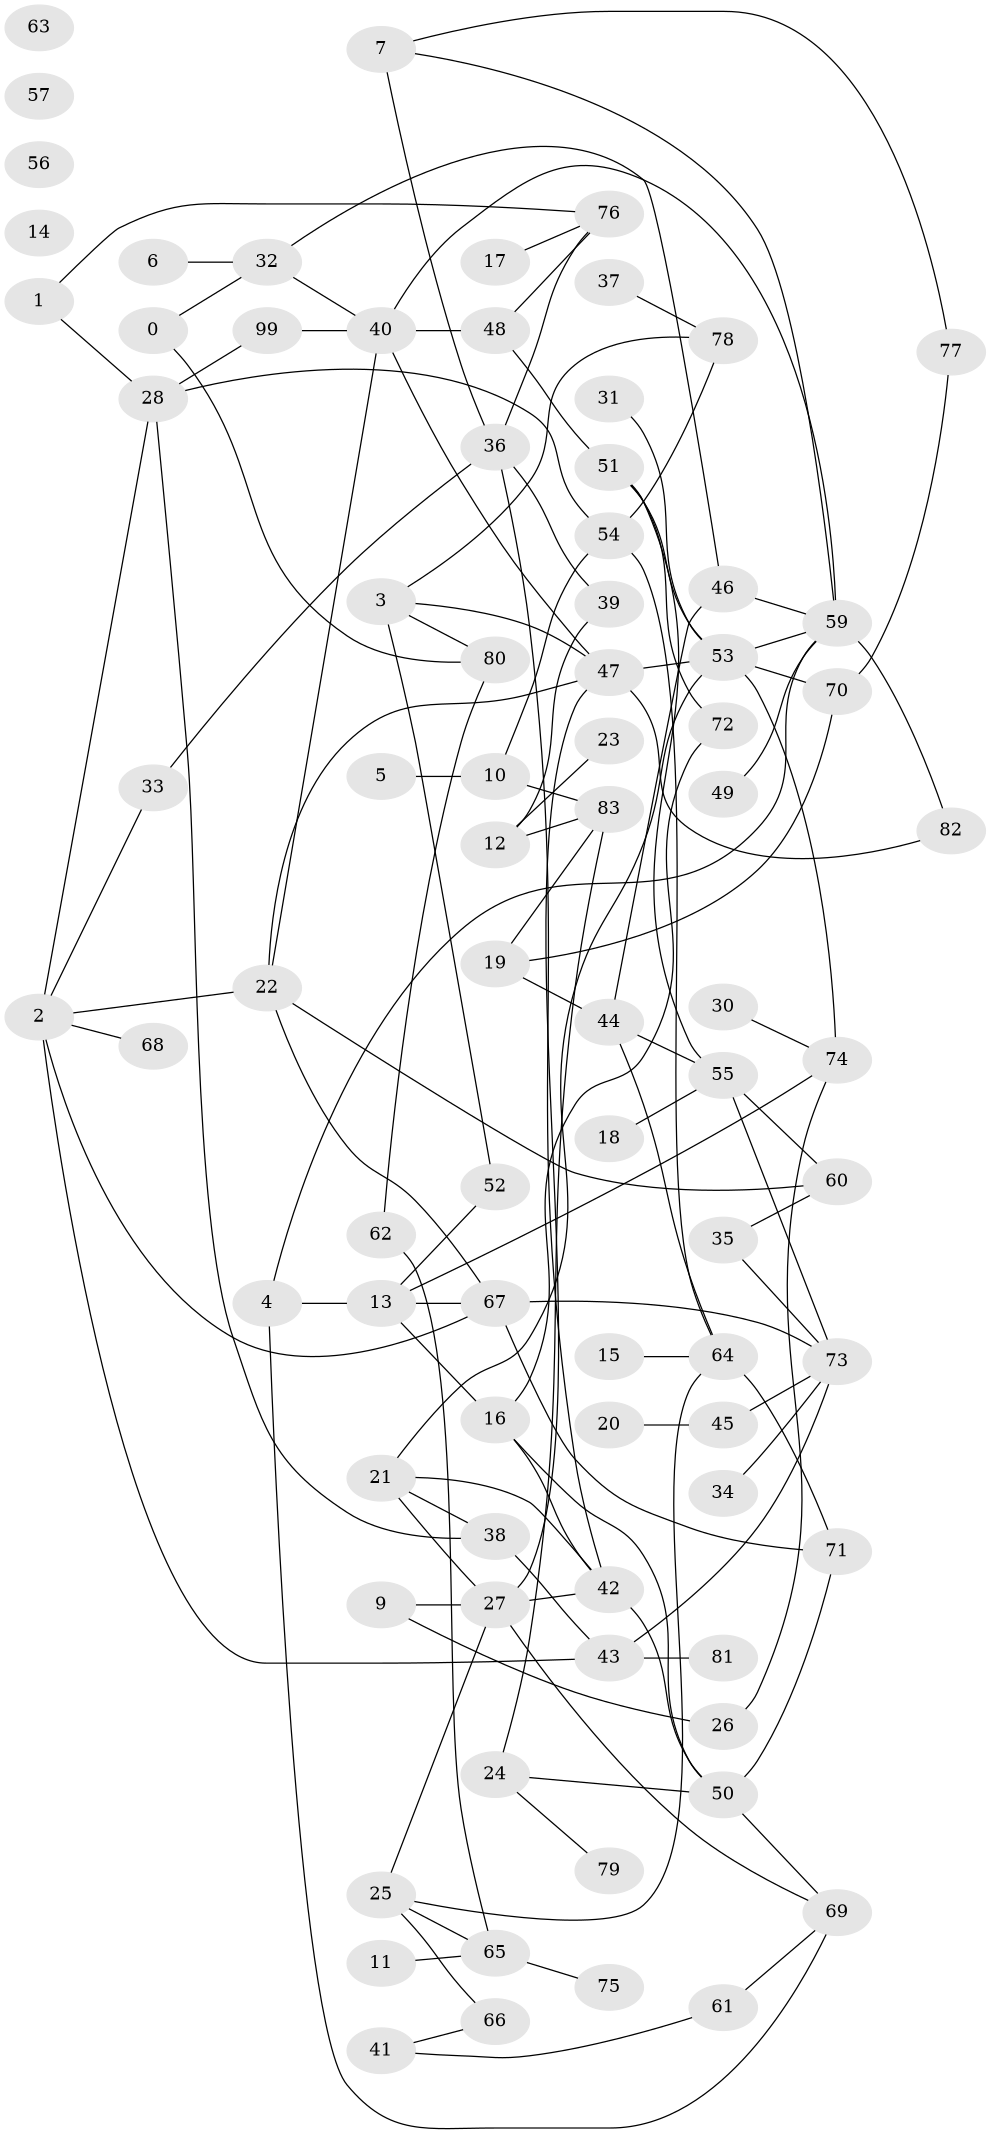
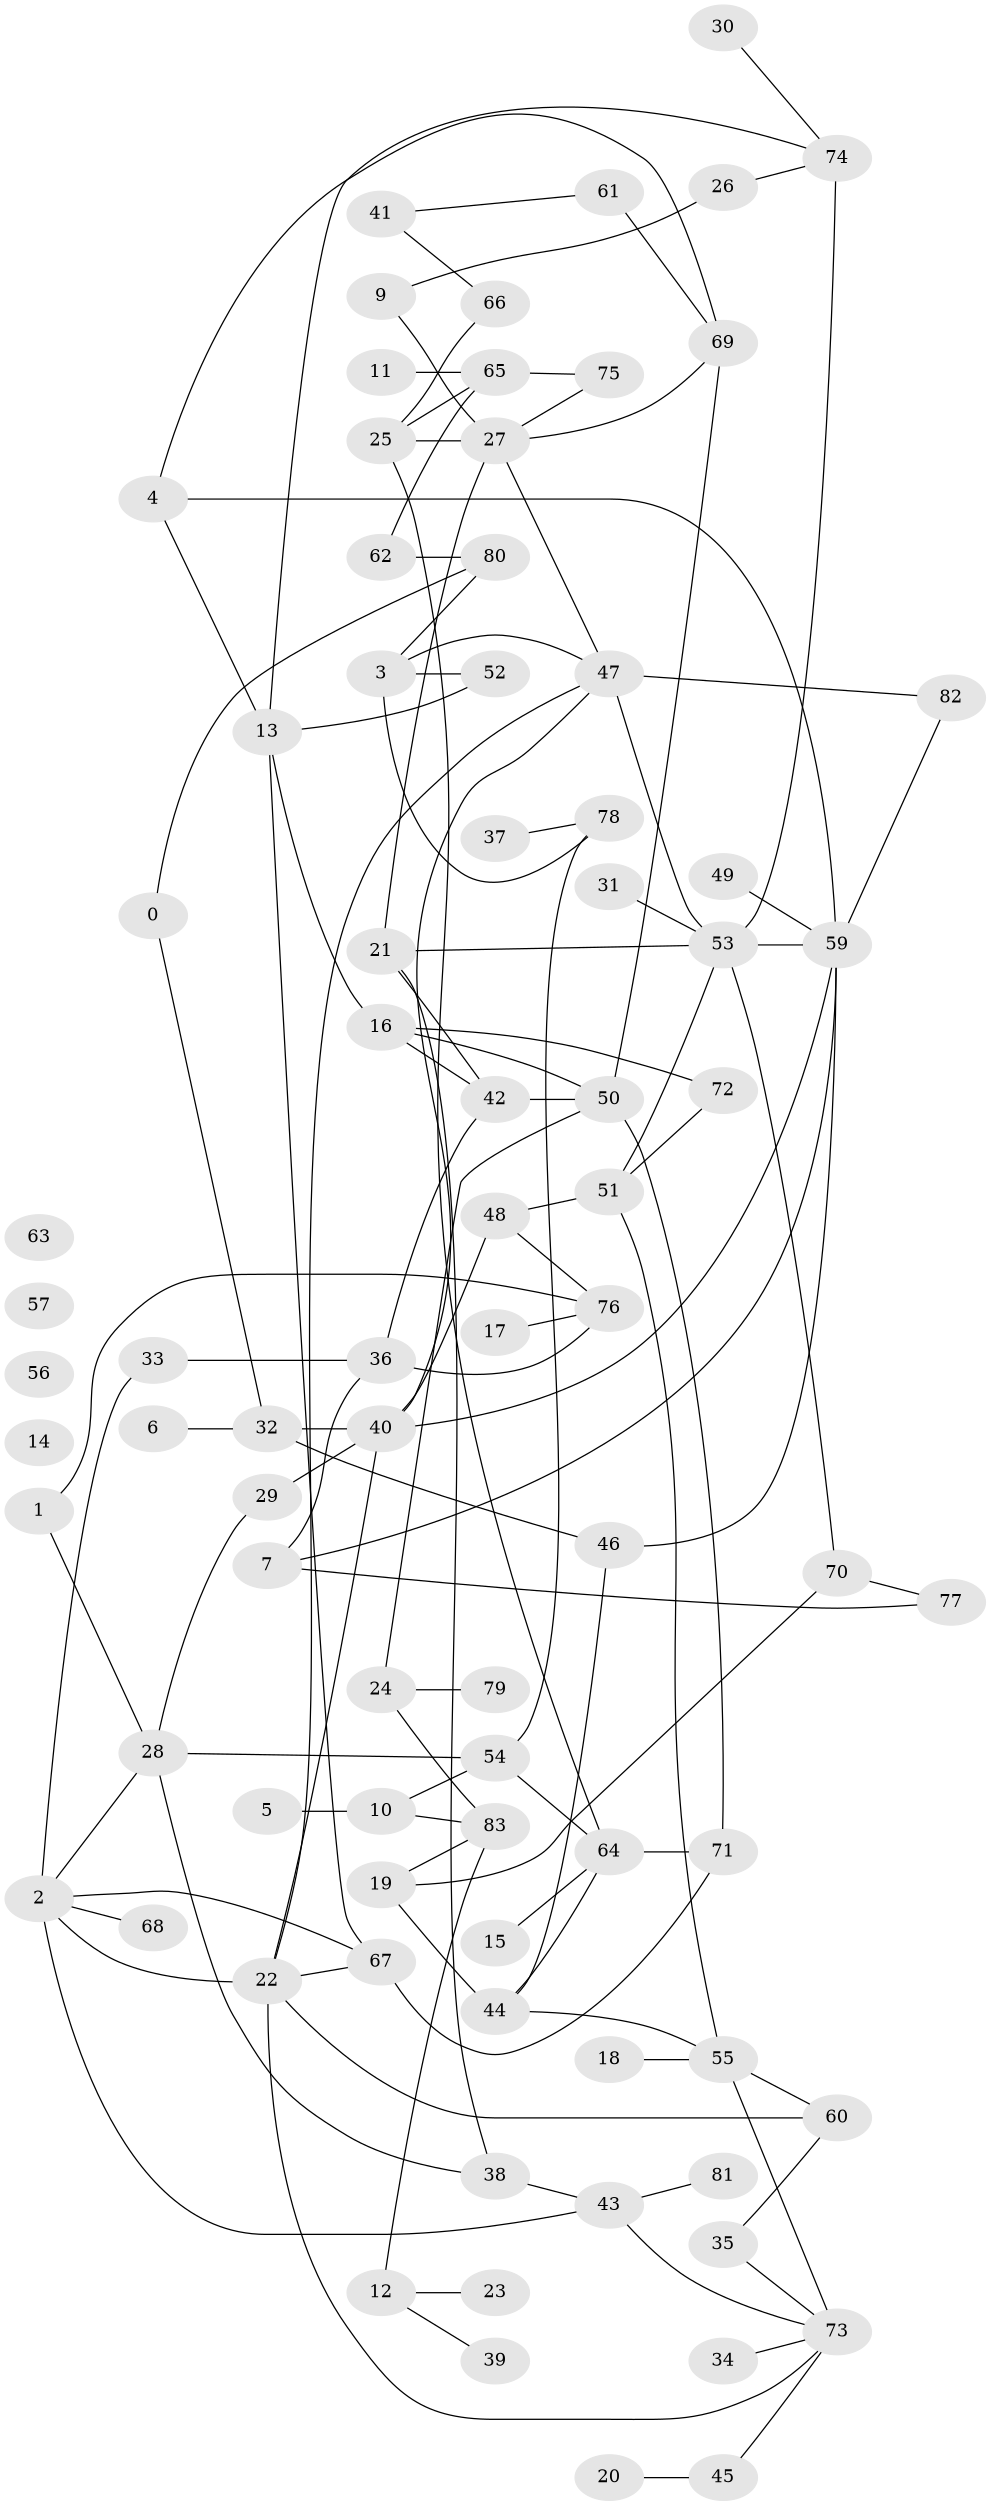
(267, 331) -> (267, 1497)
(551, 527) -> none
(674, 1307) -> (409, 2397)
(543, 1598) -> (552, 408)
